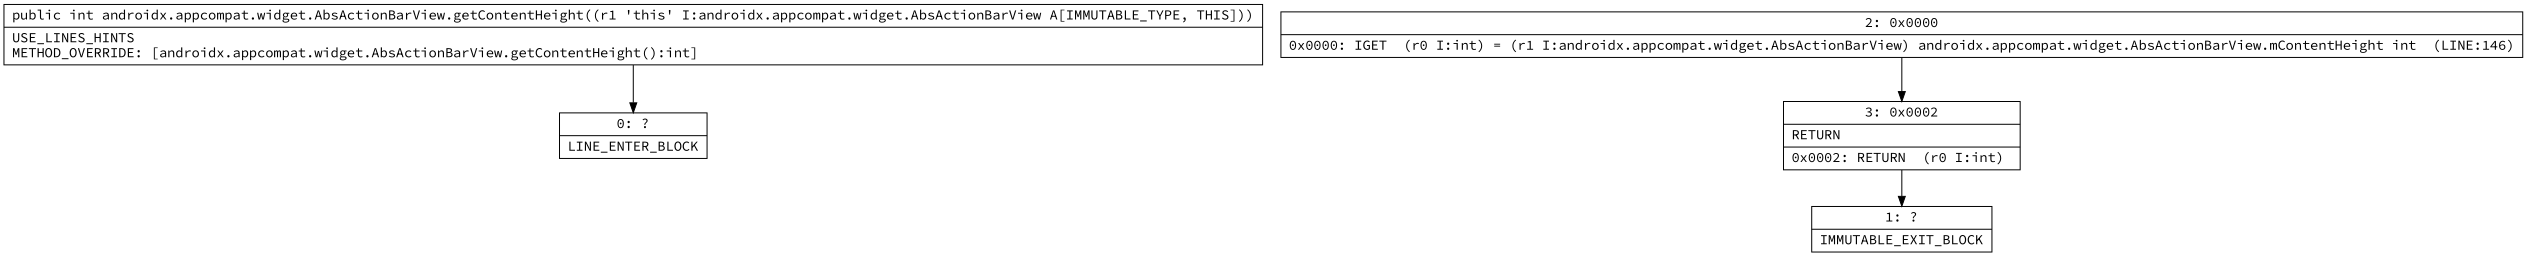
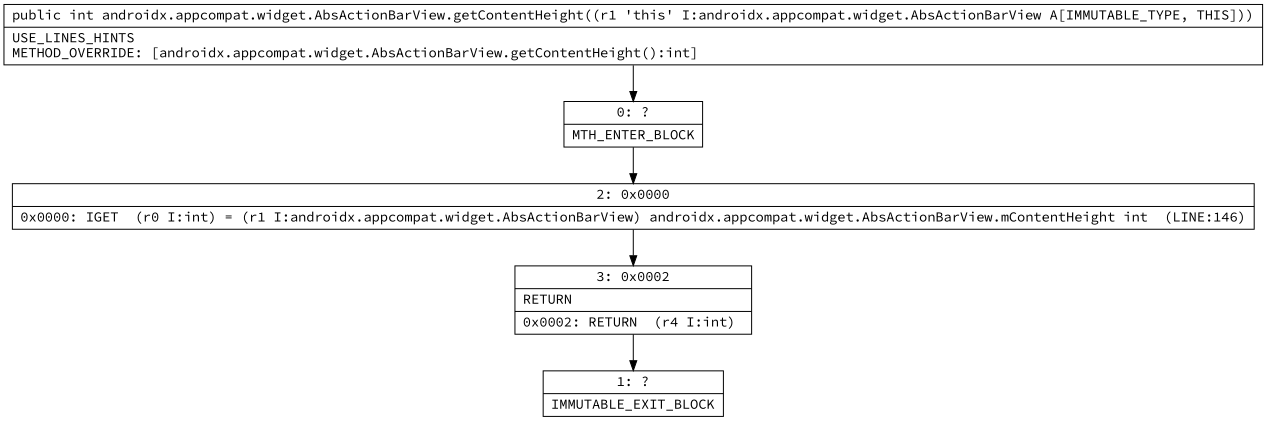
(633, 147) -> (633, 135)
(1902, 158) -> (633, 322)
none -> (633, 160)
